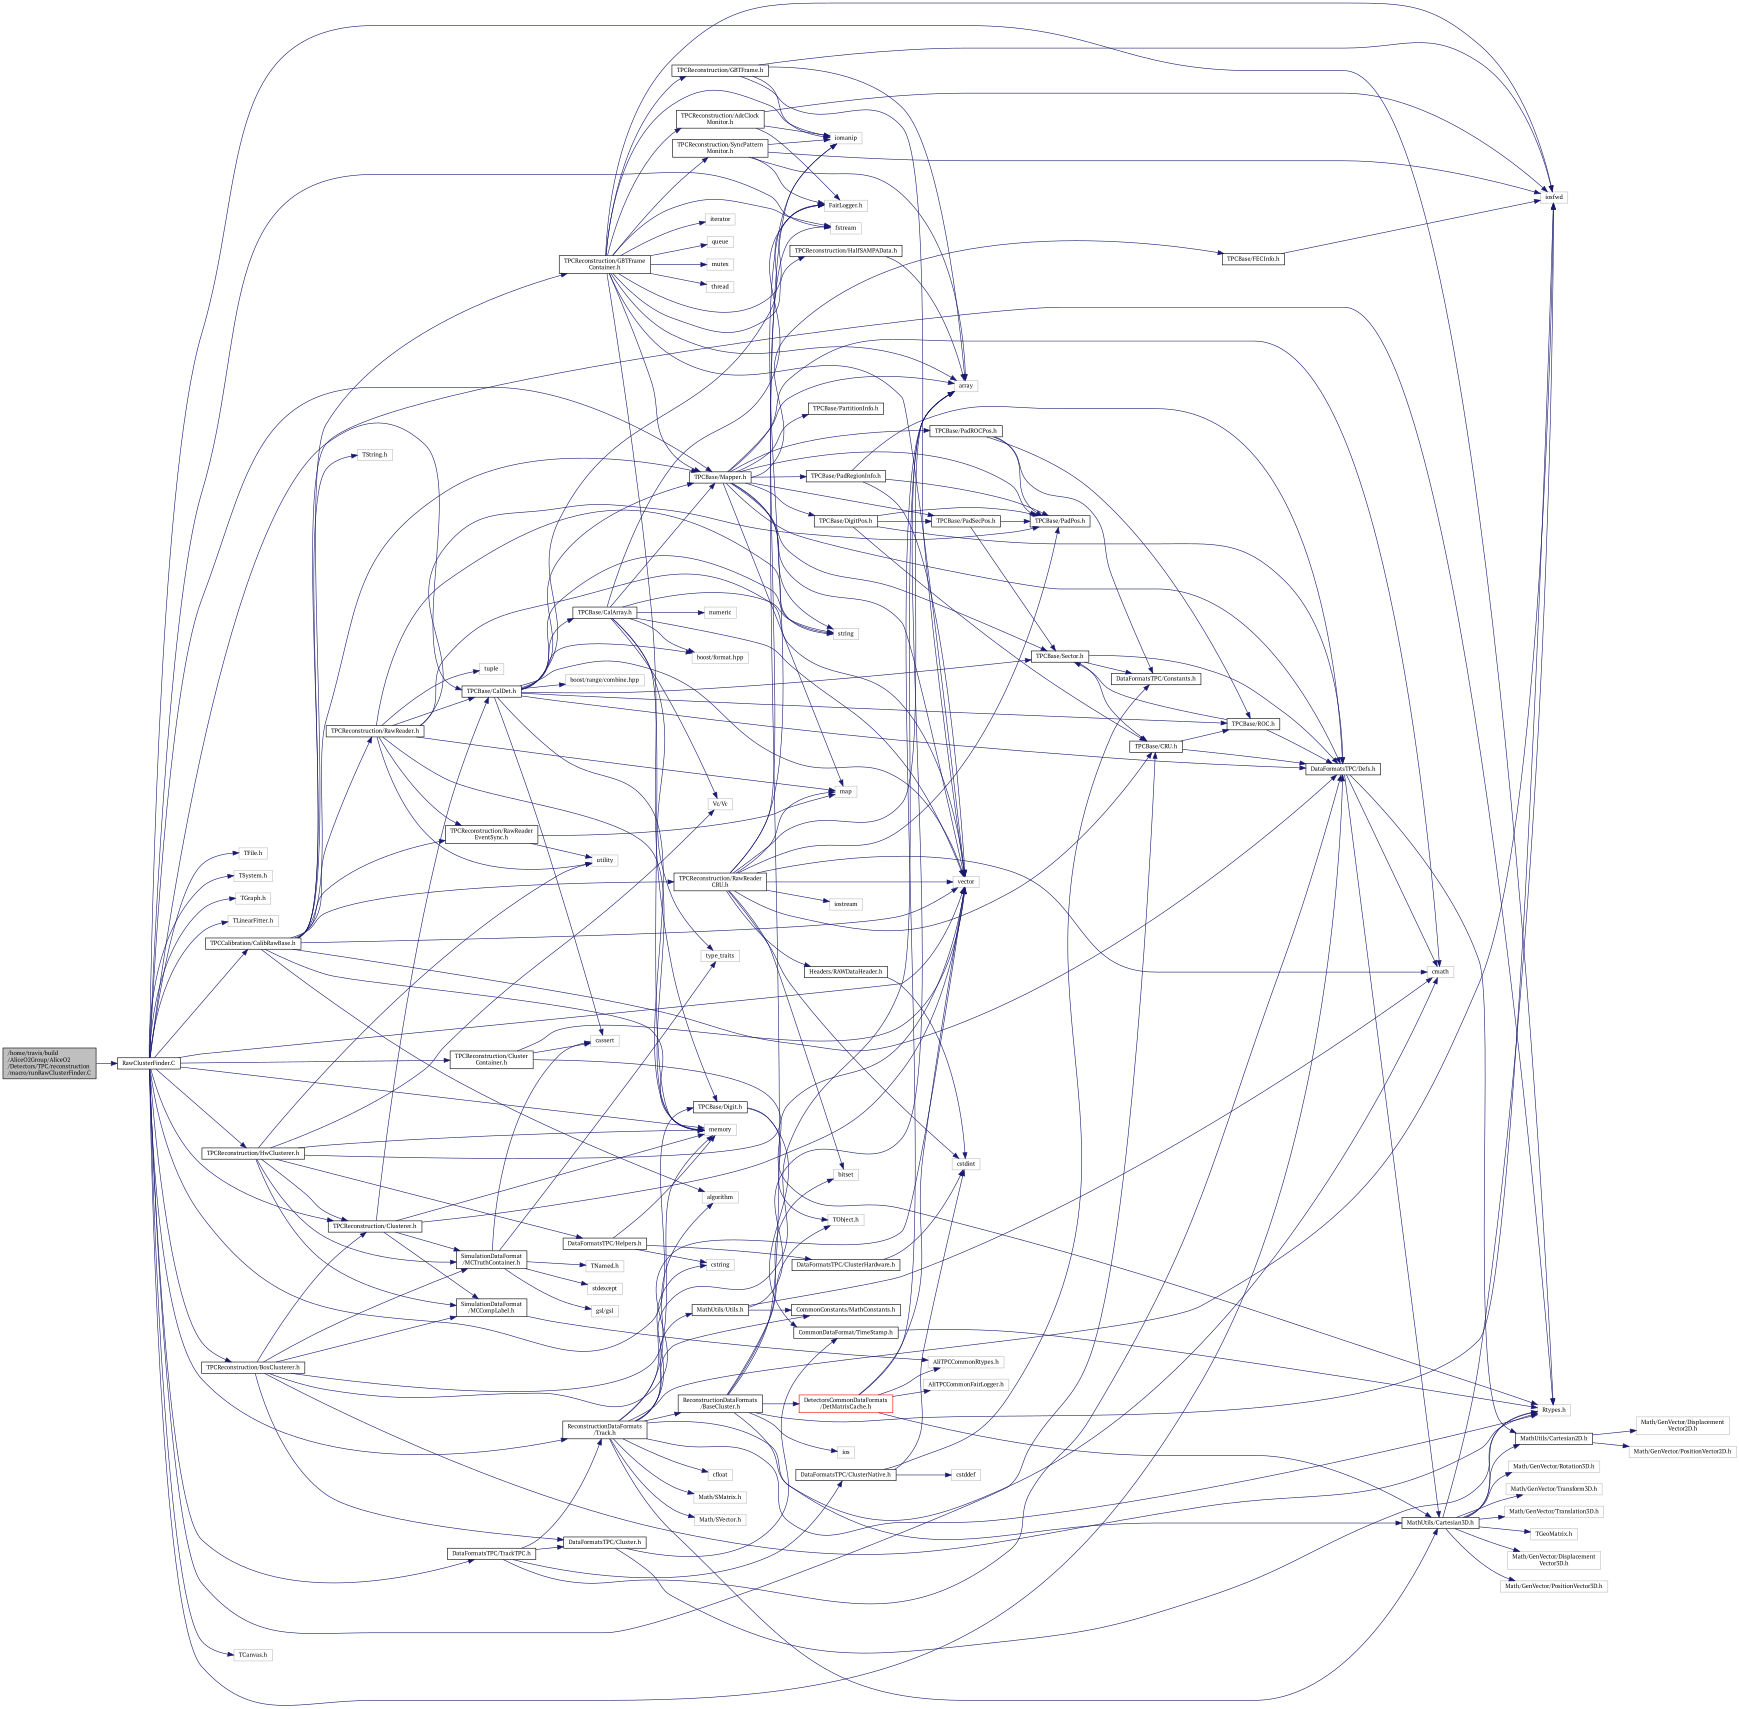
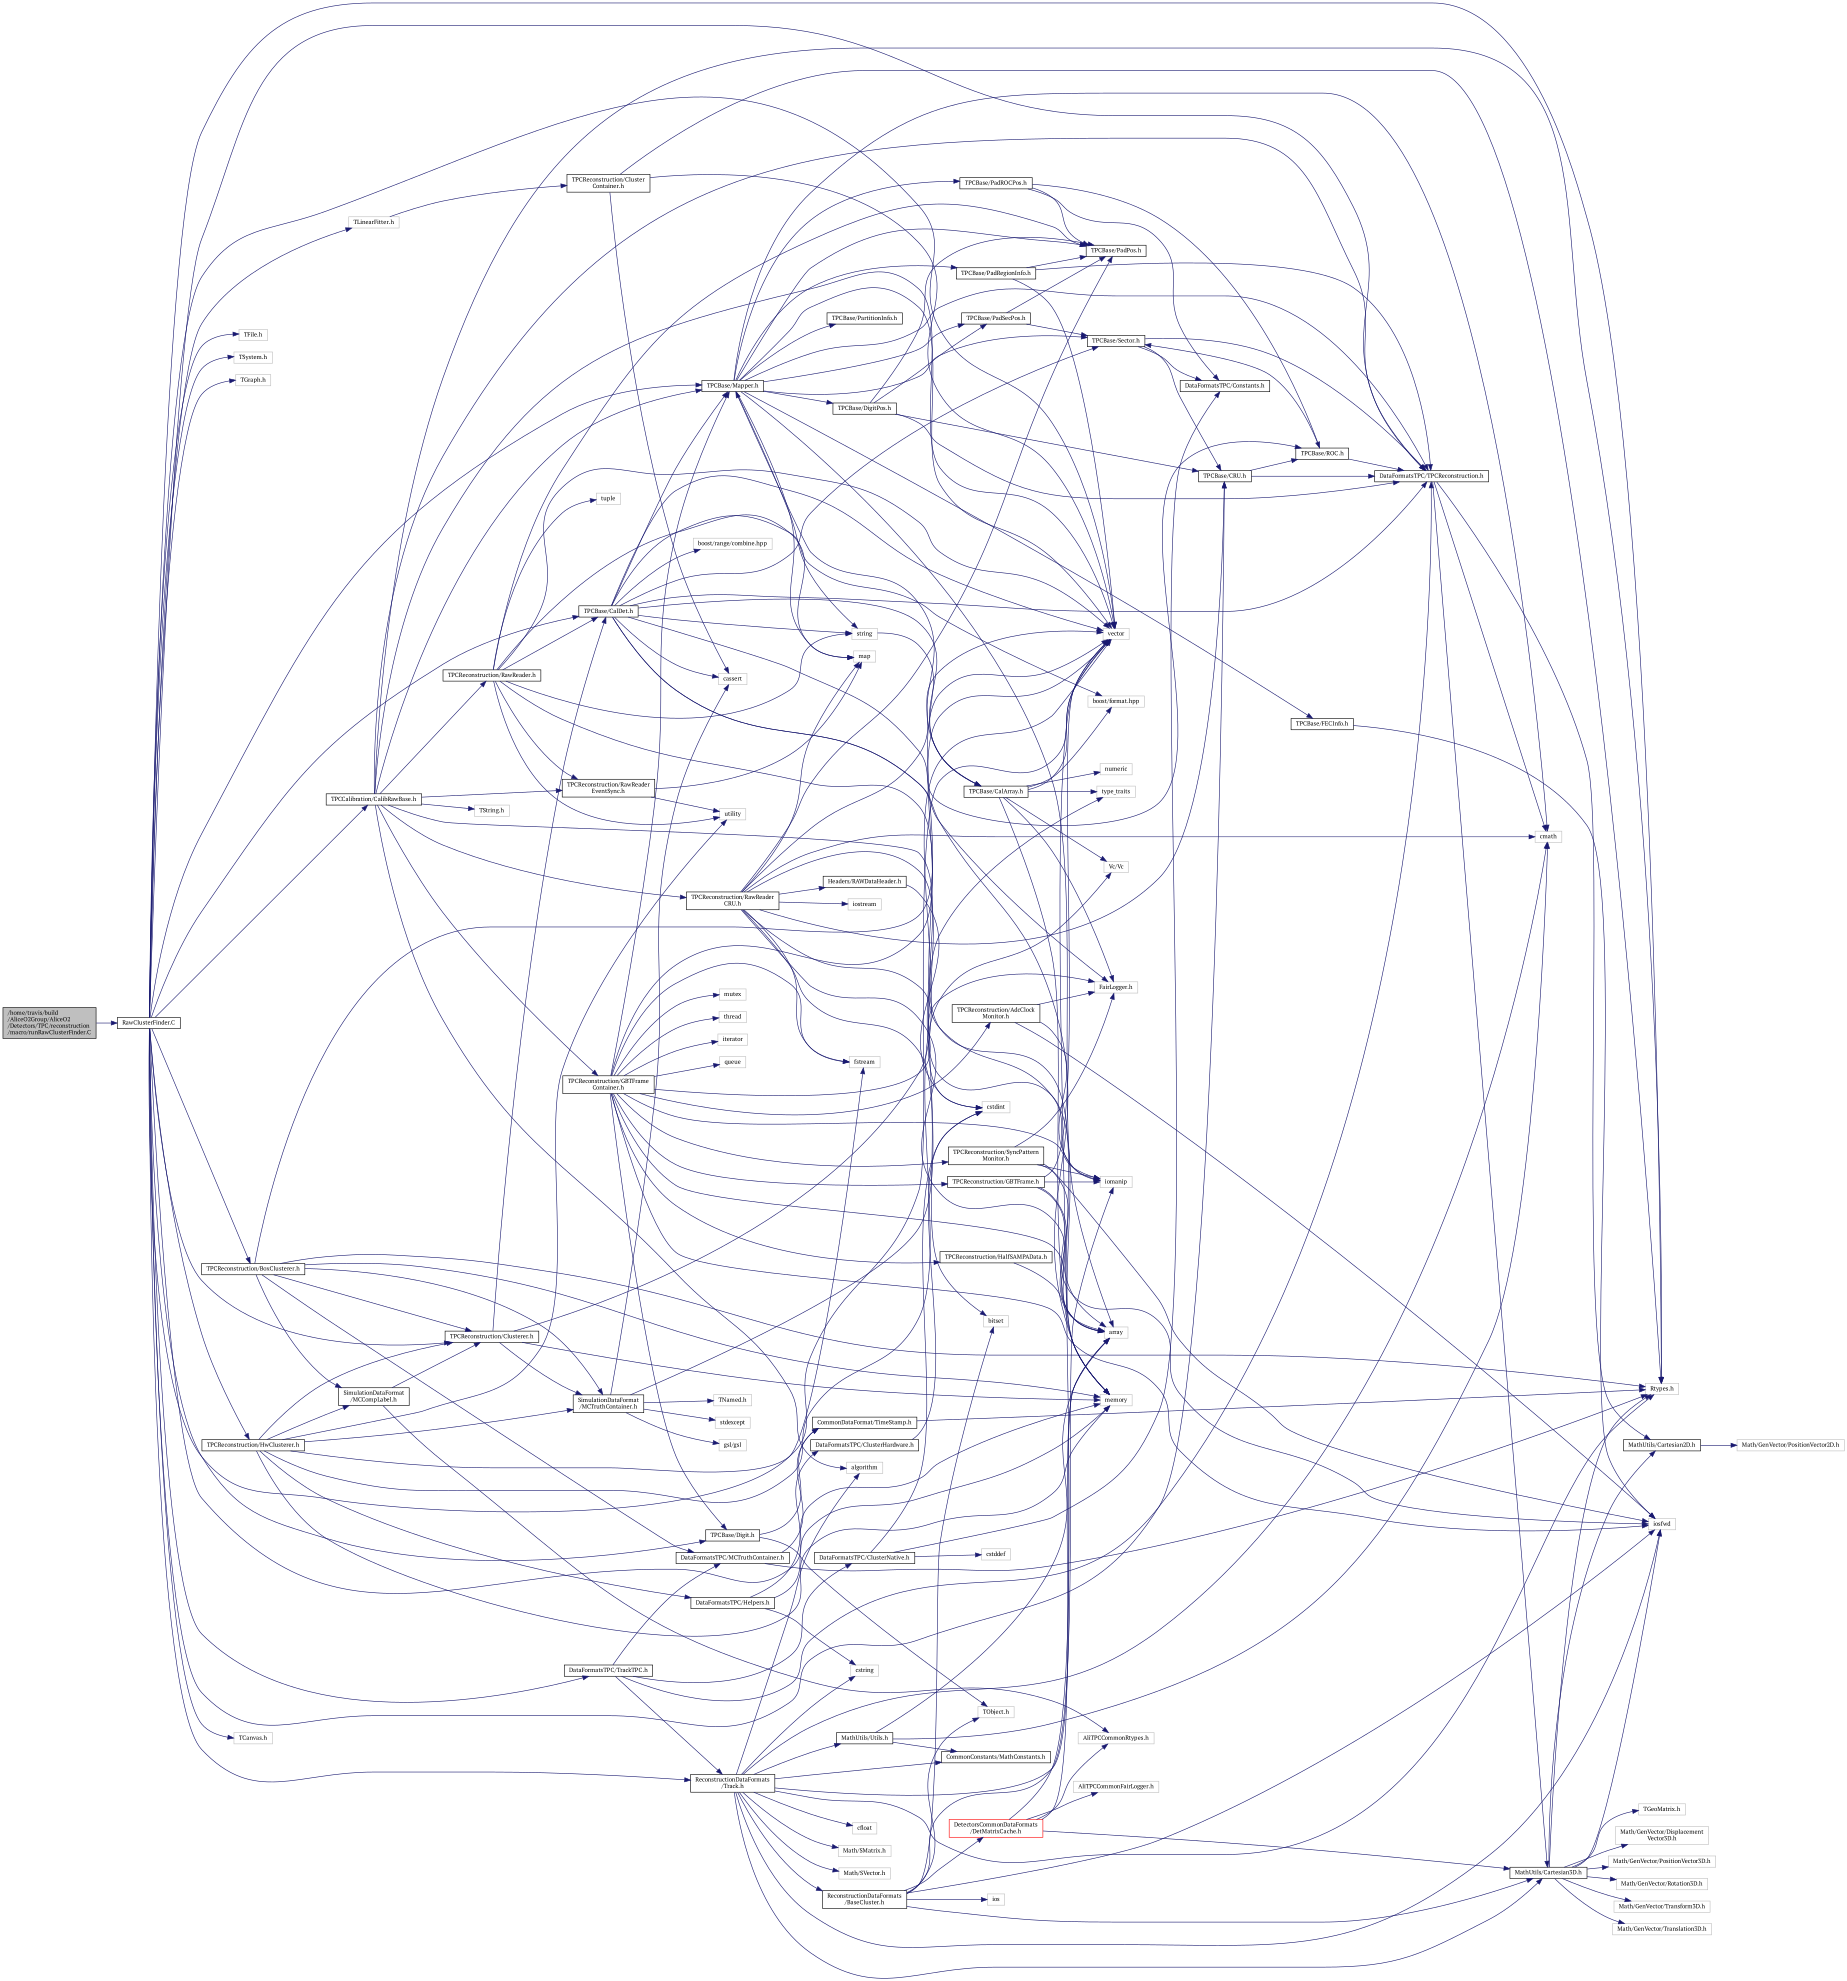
(729, 593) -> (929, 660)
(1343, 769) -> (1432, 476)
(312, 1062) -> (474, 195)
(433, 1267) -> (433, 1366)
(1683, 1426) -> none
(605, 1543) -> (733, 1558)
